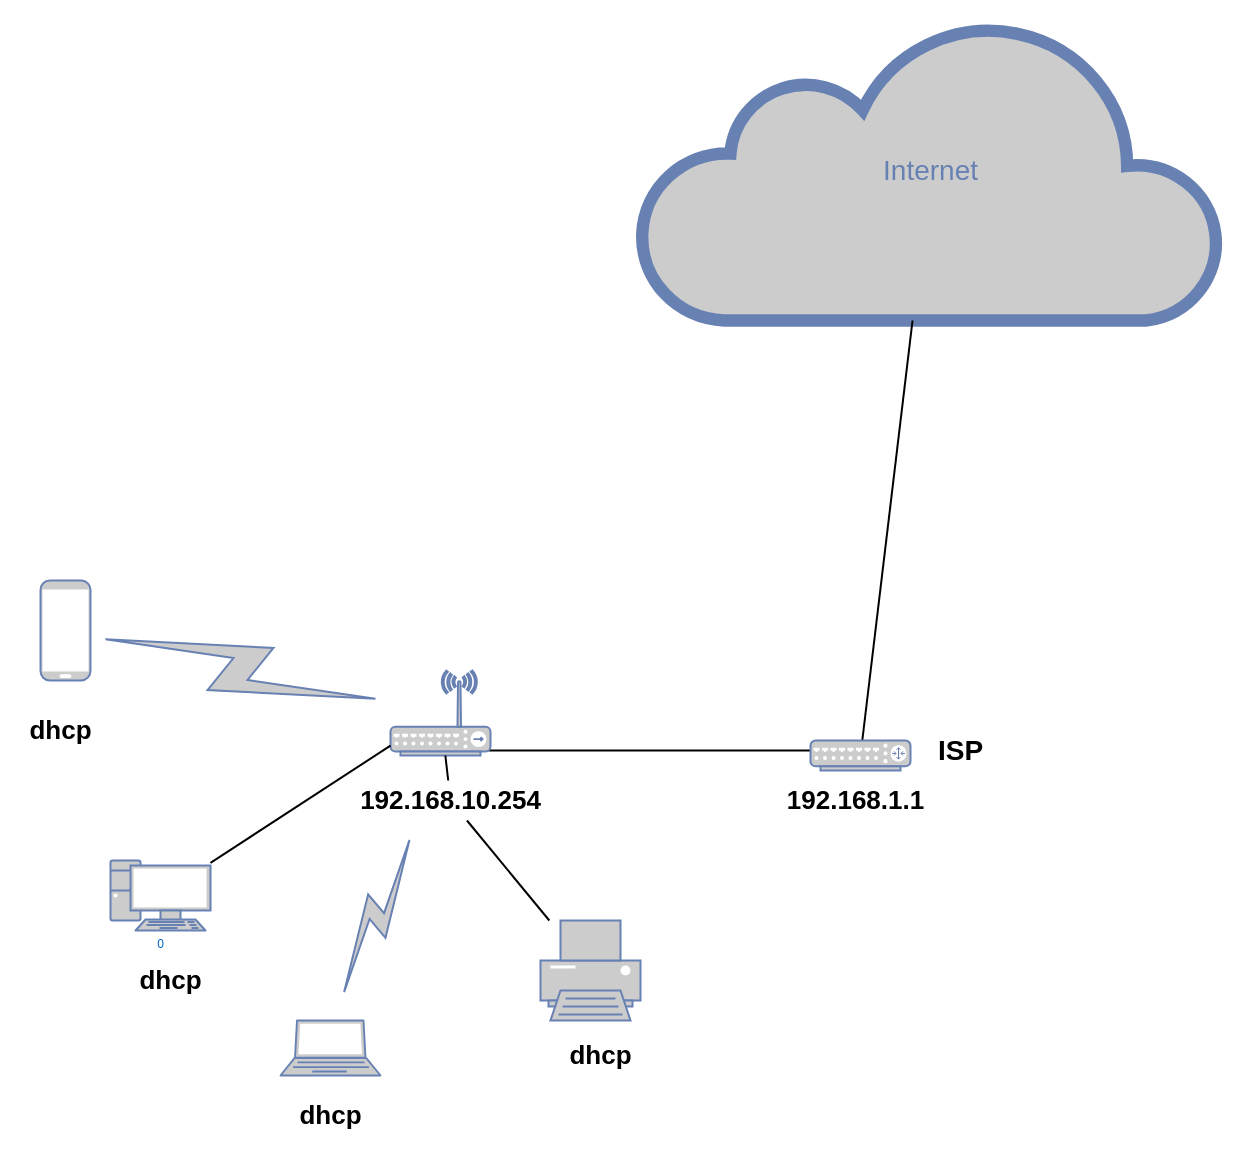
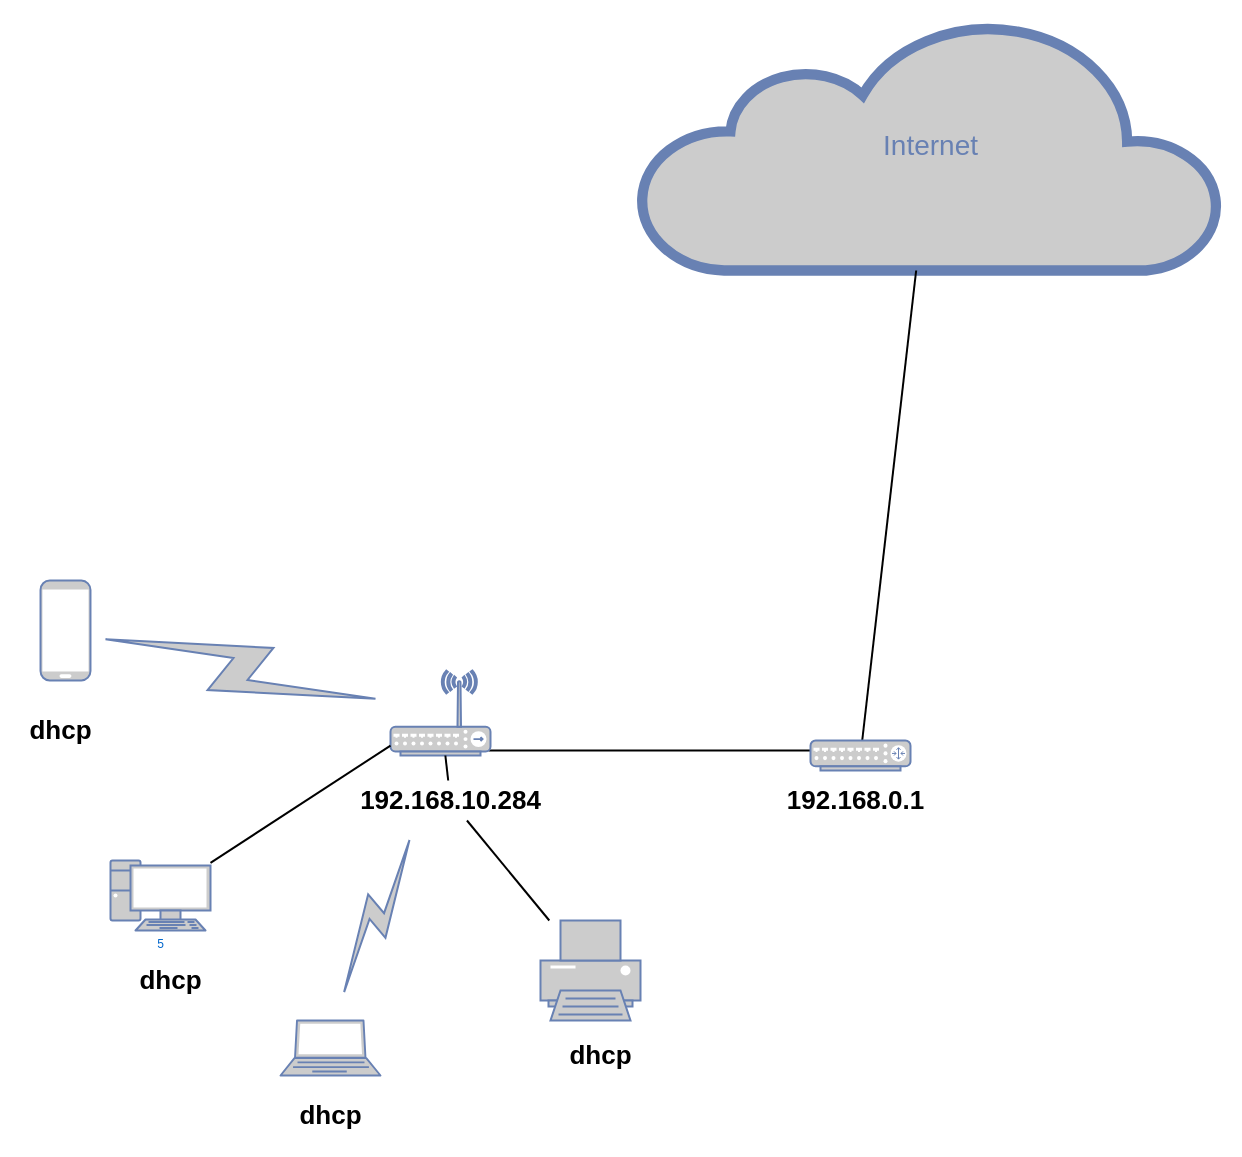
(931, 171) -> (931, 146)
(961, 751) -> none
(451, 801) -> (451, 801)
(856, 801) -> (856, 801)
(161, 945) -> (161, 945)
